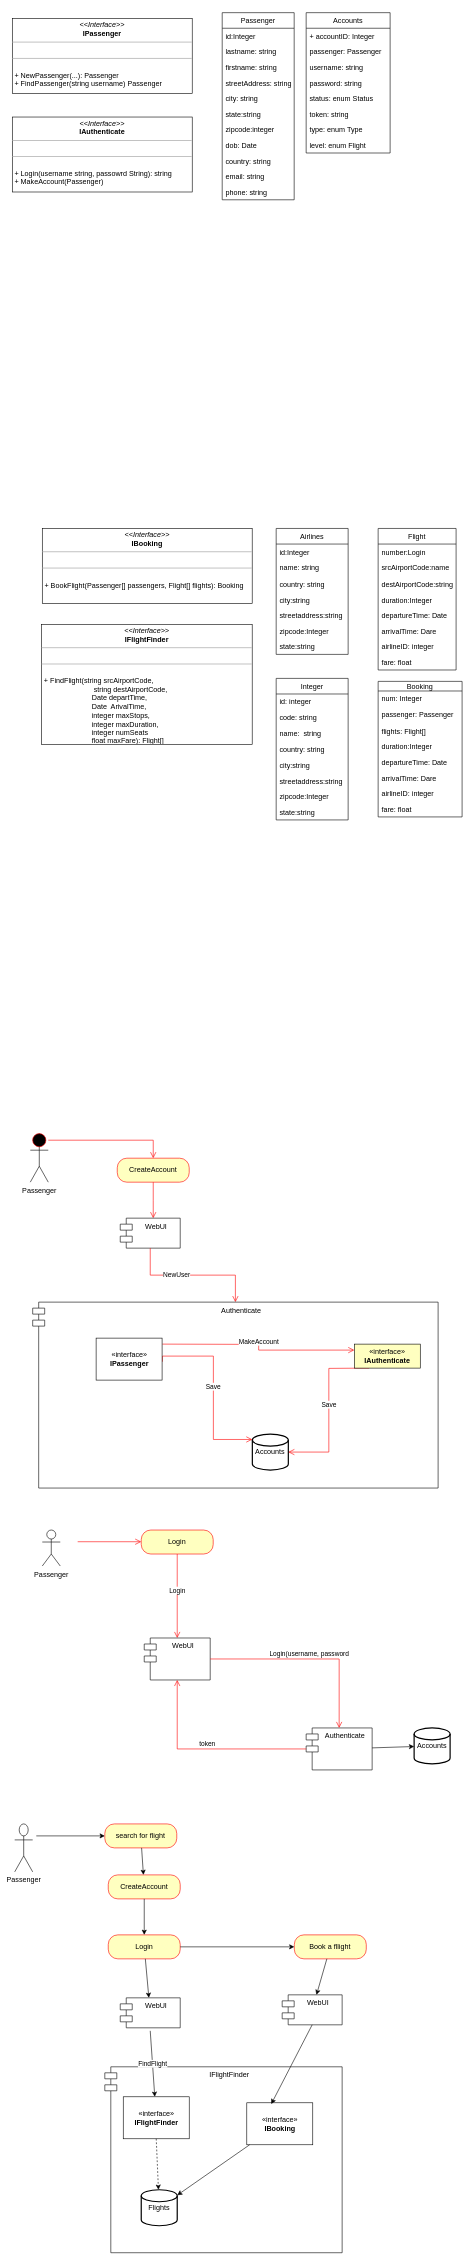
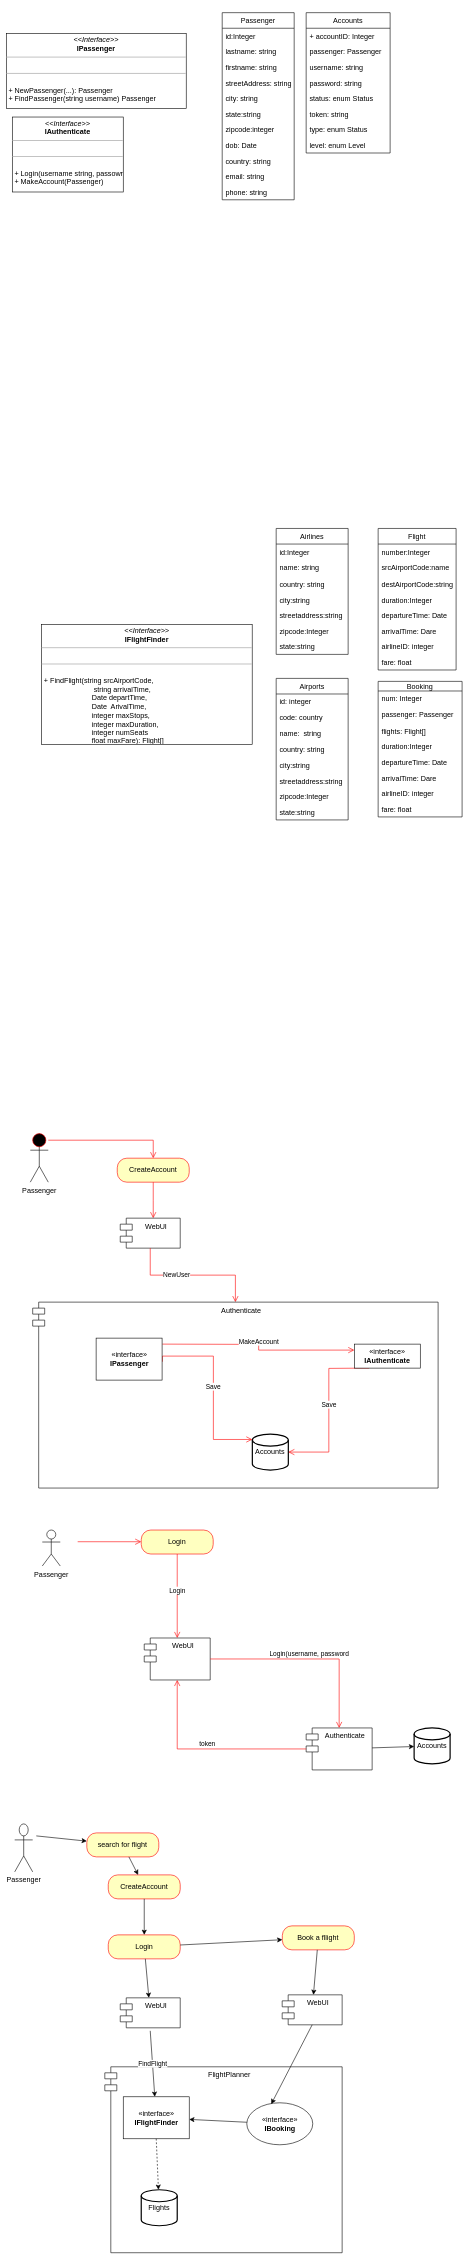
(102, 56) -> (96, 71)
(337, 130) -> (341, 130)
(339, 145) -> (338, 145)
(102, 154) -> (68, 154)
(404, 552) -> (409, 552)
(147, 566) -> none
(105, 668) -> (105, 668)
(312, 686) -> (312, 686)
(301, 718) -> (304, 718)
(387, 1356) -> (387, 1356)
(141, 1836) -> (123, 1845)
(330, 1947) -> (318, 1938)
(229, 2075) -> (229, 2075)
(280, 2124) -> (280, 2124)
(215, 2169) -> (231, 2122)
